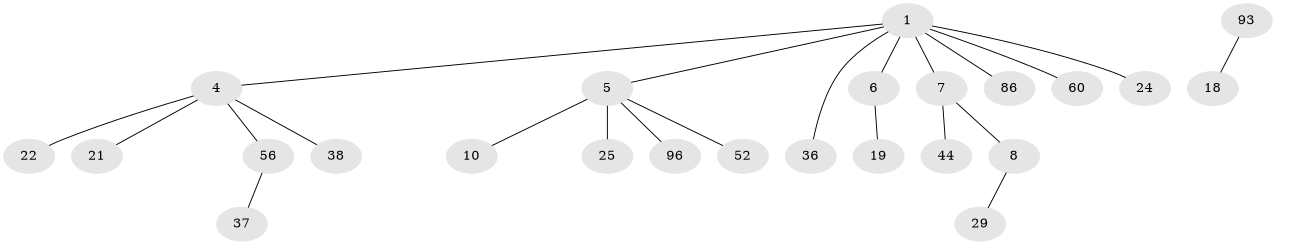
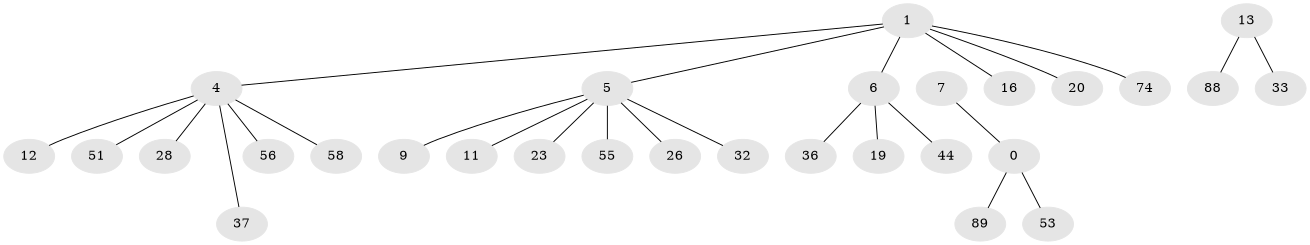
(1247, 21) -> (1247, 21)
(925, 55) -> none
(837, 76) -> (842, 122)
(1009, 89) -> (1009, 89)
(1077, 89) -> (1077, 89)
(1145, 89) -> (1145, 89)
(1213, 89) -> (1213, 89)
none -> (1281, 89)
(944, 123) -> (910, 123)
(29, 156) -> (29, 156)
(97, 156) -> (97, 156)
none -> (165, 156)
(336, 156) -> (336, 156)
none -> (404, 156)
(472, 156) -> (472, 156)
none -> (540, 156)
(607, 156) -> (607, 156)
(675, 156) -> (675, 156)
(743, 156) -> (743, 156)
(1014, 156) -> (1014, 156)
(255, 190) -> (229, 156)
(980, 224) -> (980, 224)
none -> (1048, 224)
